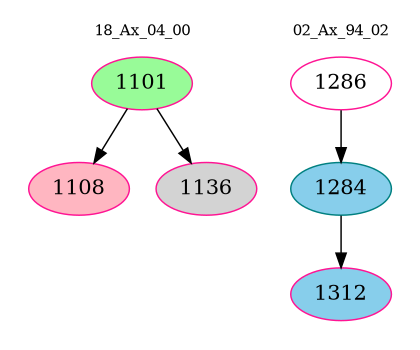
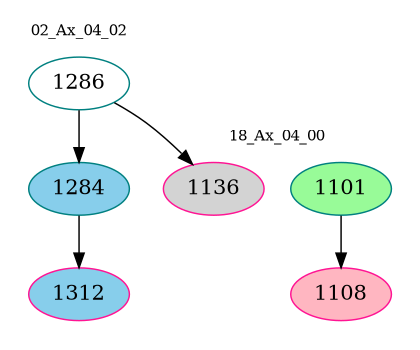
(341, 31) -> (79, 31)
(142, 83) -> (341, 189)
(341, 83) -> (79, 83)
(170, 130) -> (161, 135)
